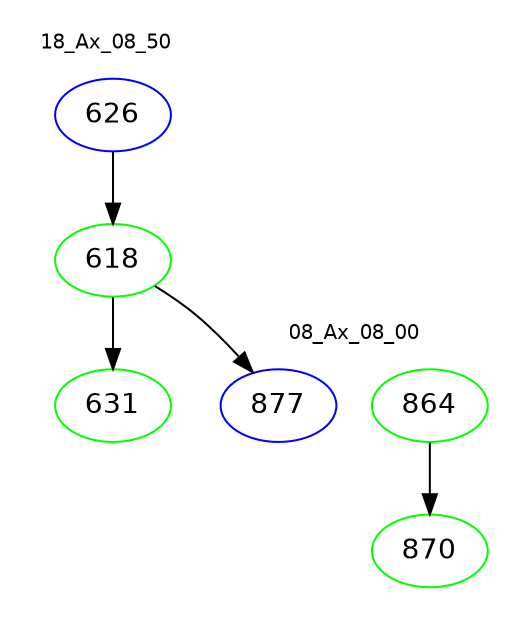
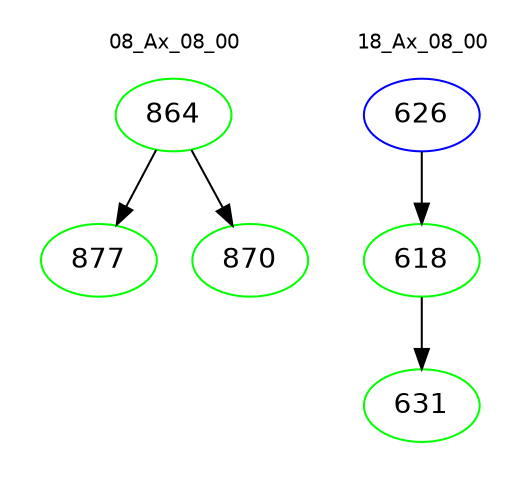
(106, 43) -> (423, 43)
(218, 335) -> (141, 178)
(278, 406) -> (99, 260)
